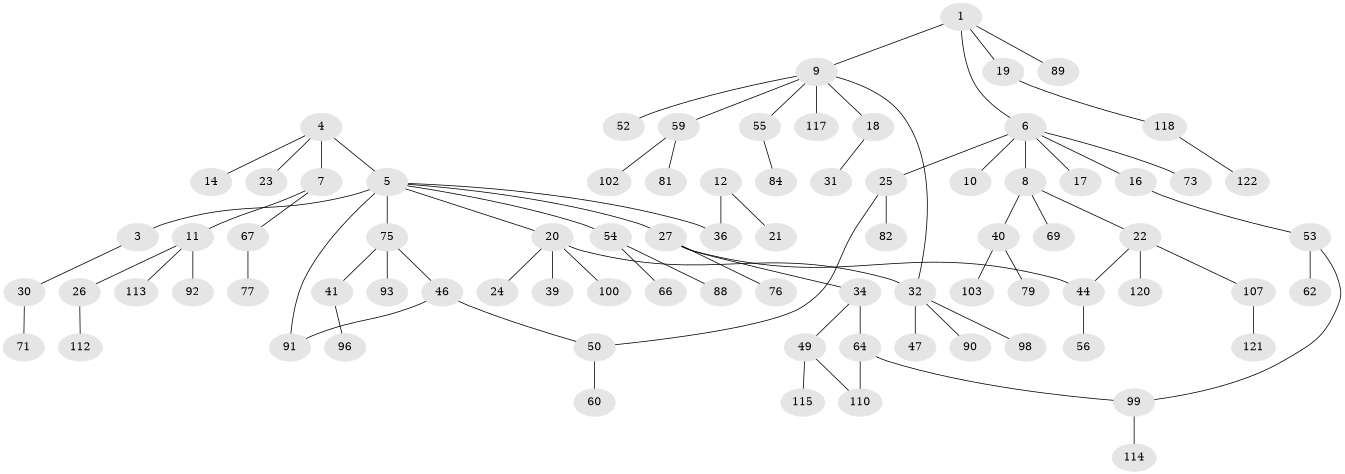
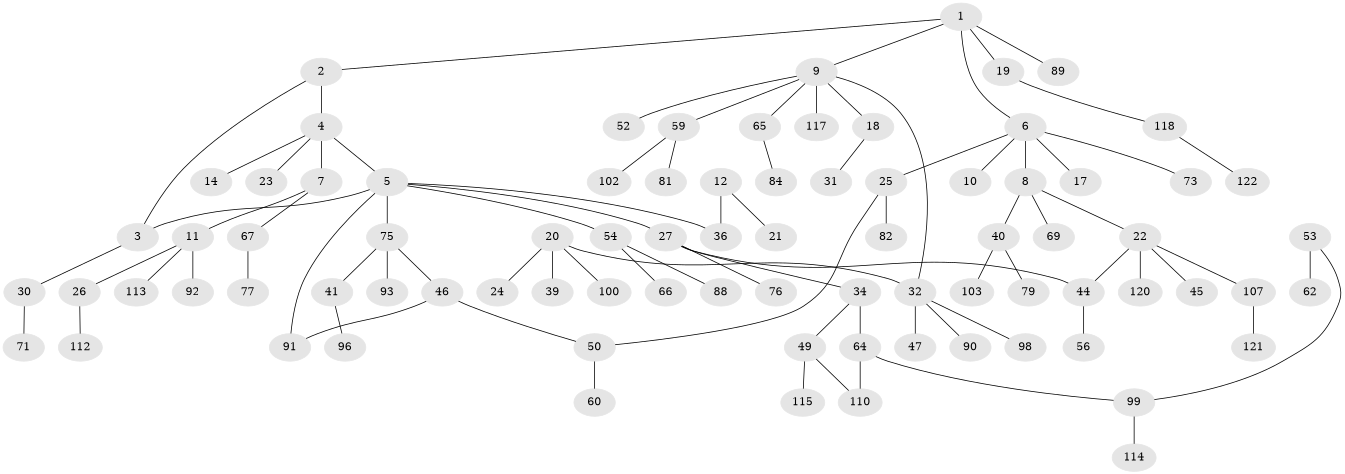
none -> (321, 72)
(760, 127) -> (760, 127)
(1136, 182) -> none
(470, 210) -> none
none -> (1197, 292)
